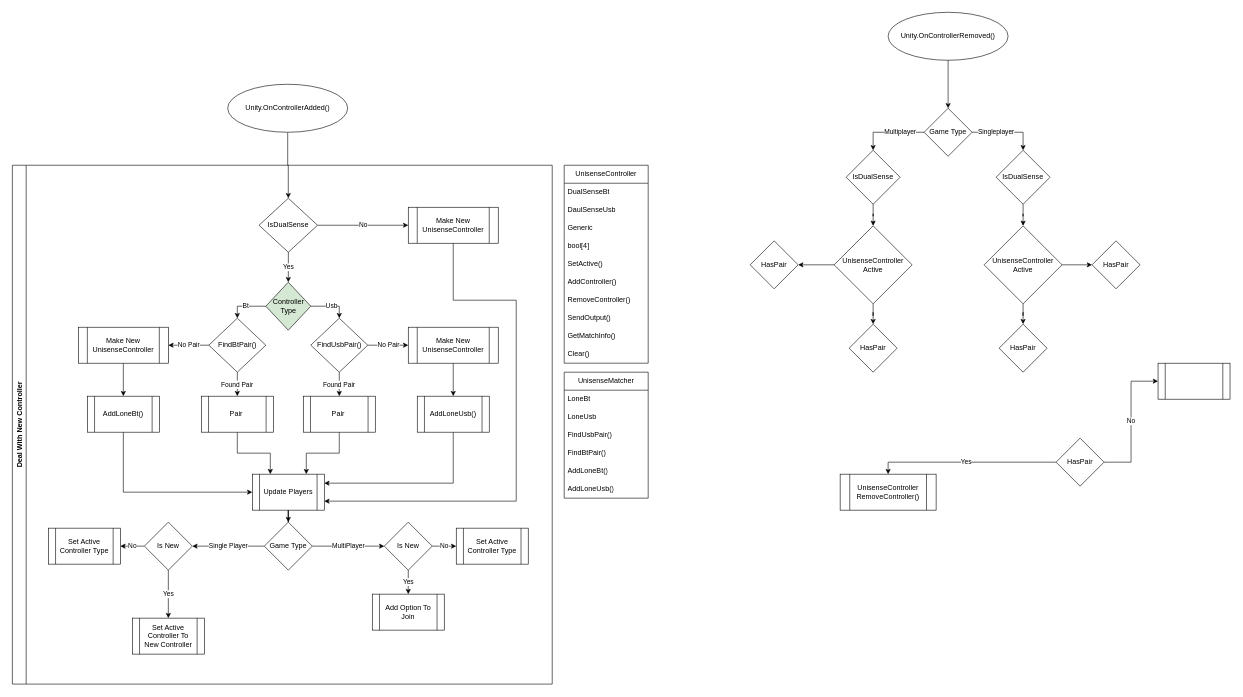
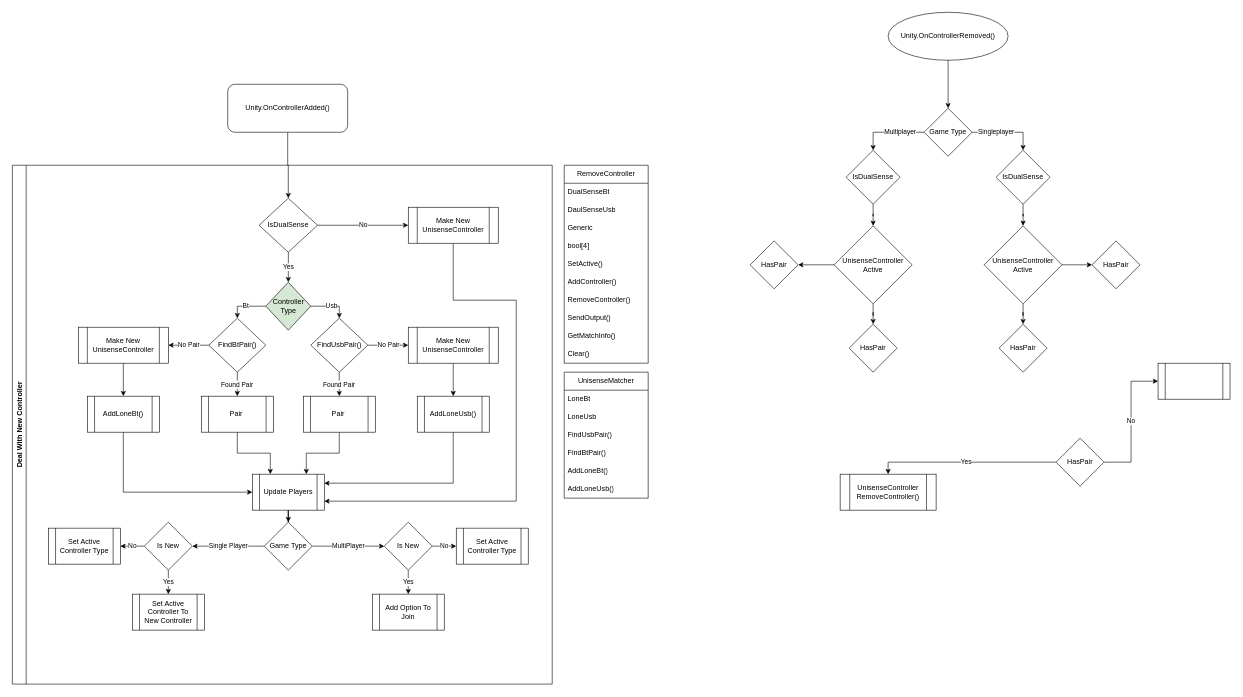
(288, 108) -> (288, 108)
(606, 174) -> (606, 174)
(168, 636) -> (168, 612)
